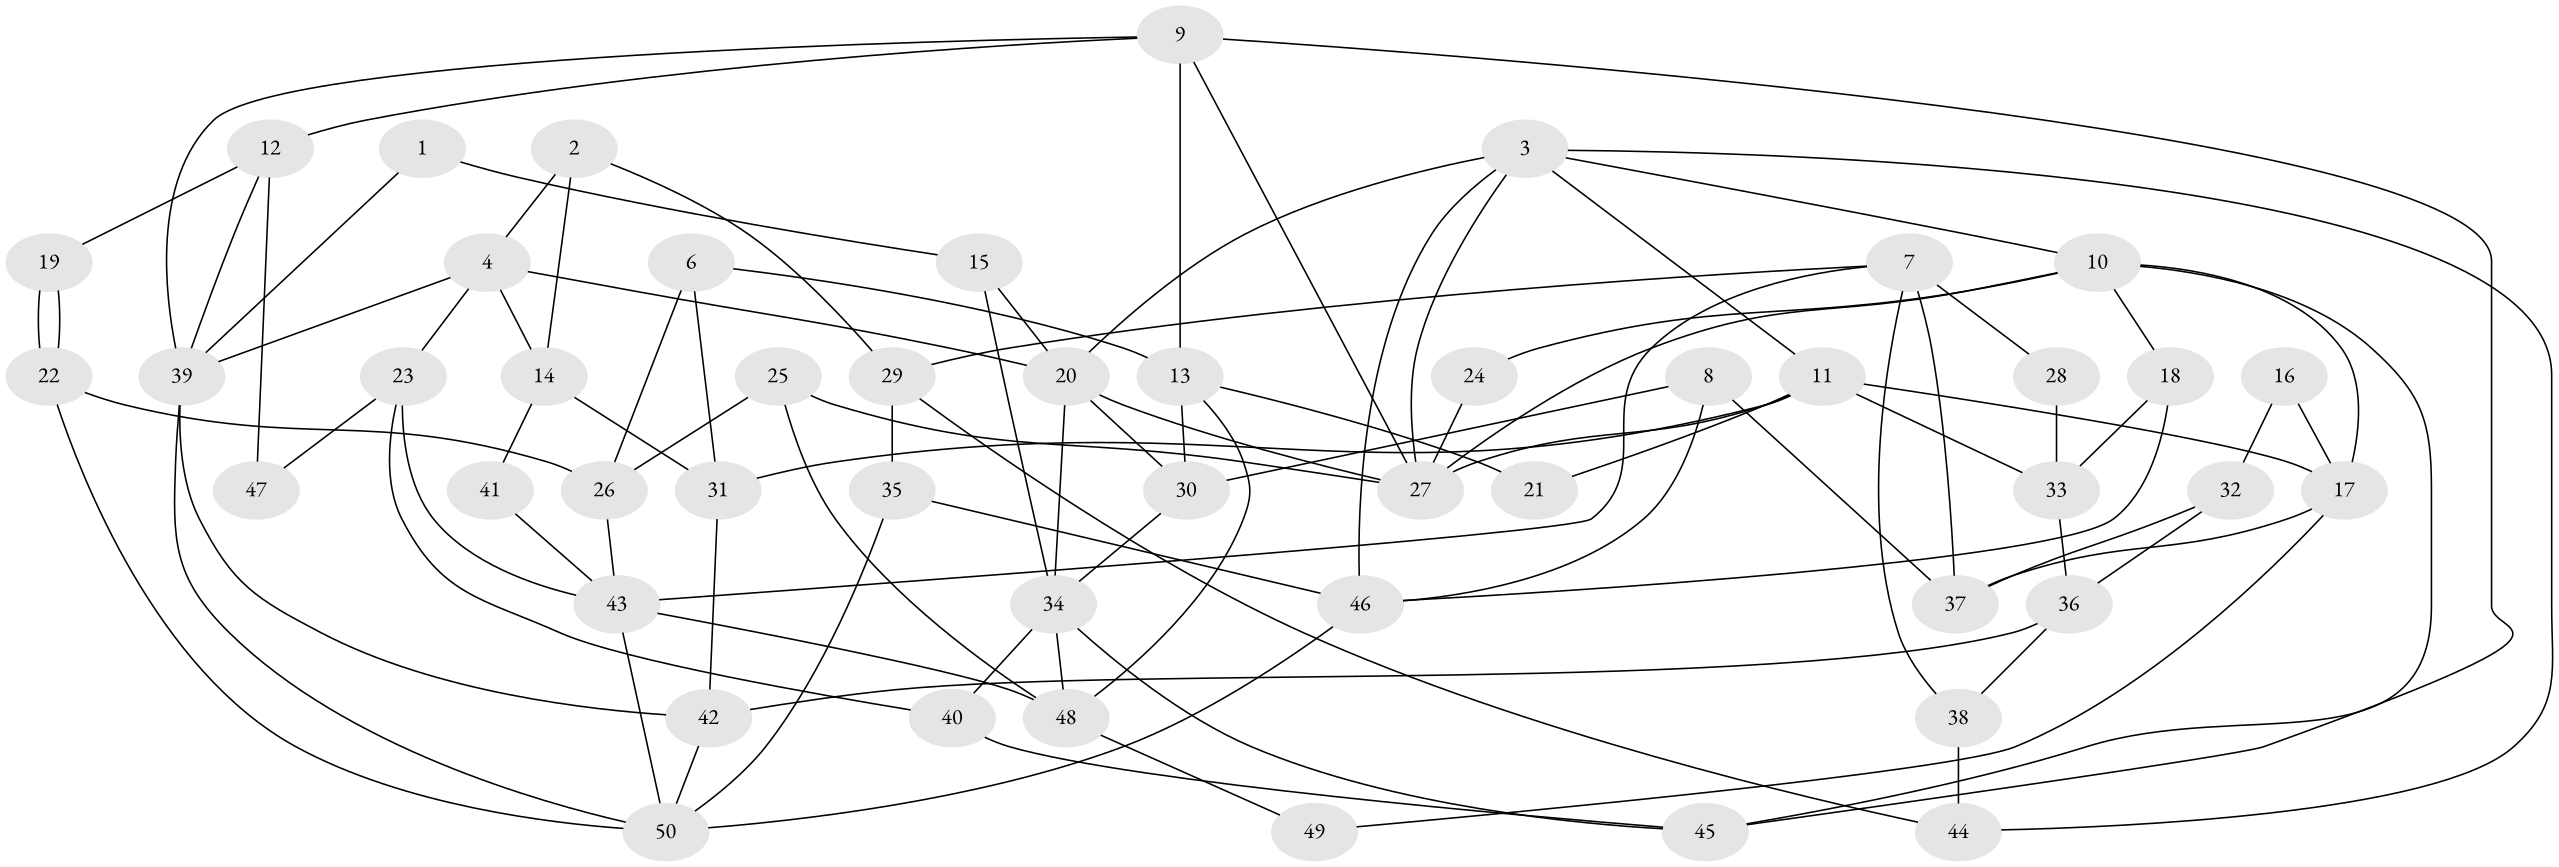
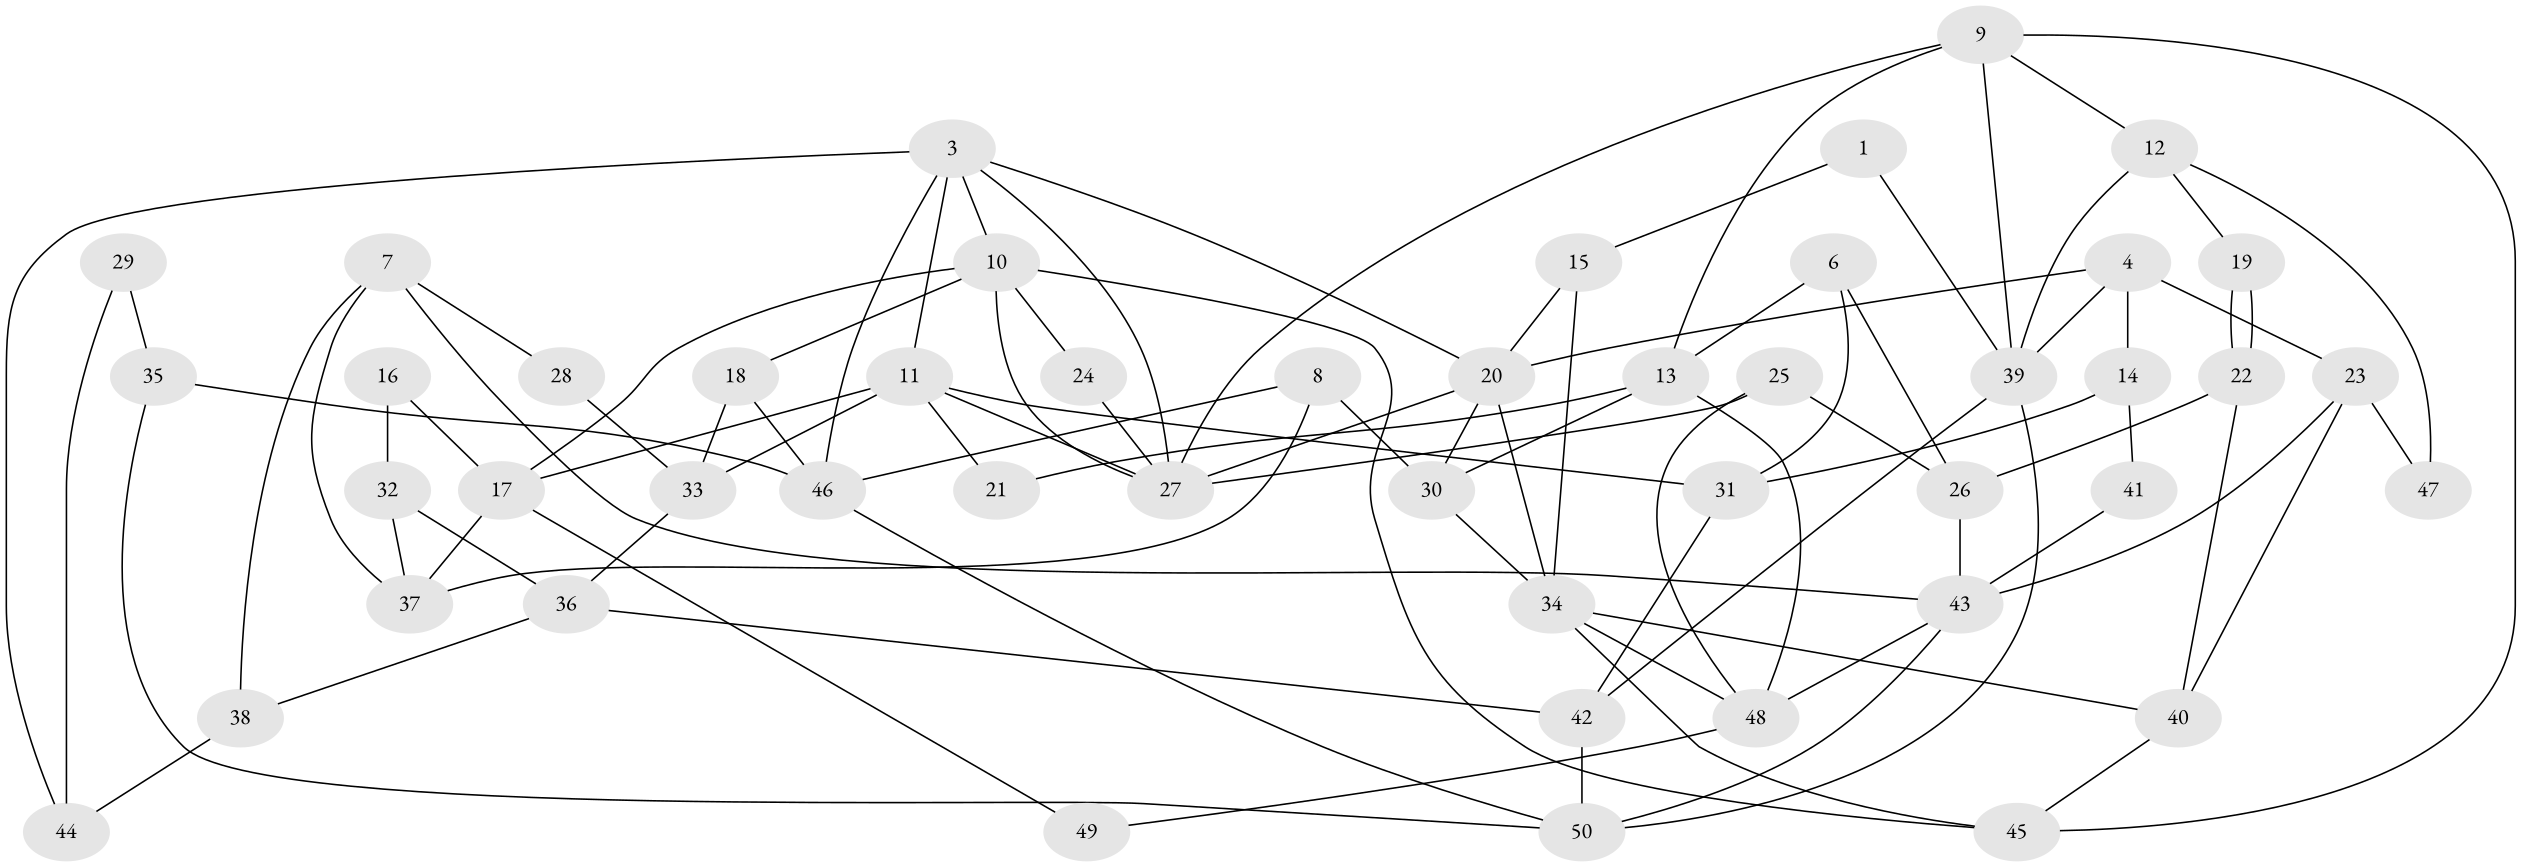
(574, 149) -> none
(1421, 298) -> none
(260, 722) -> (2210, 548)
